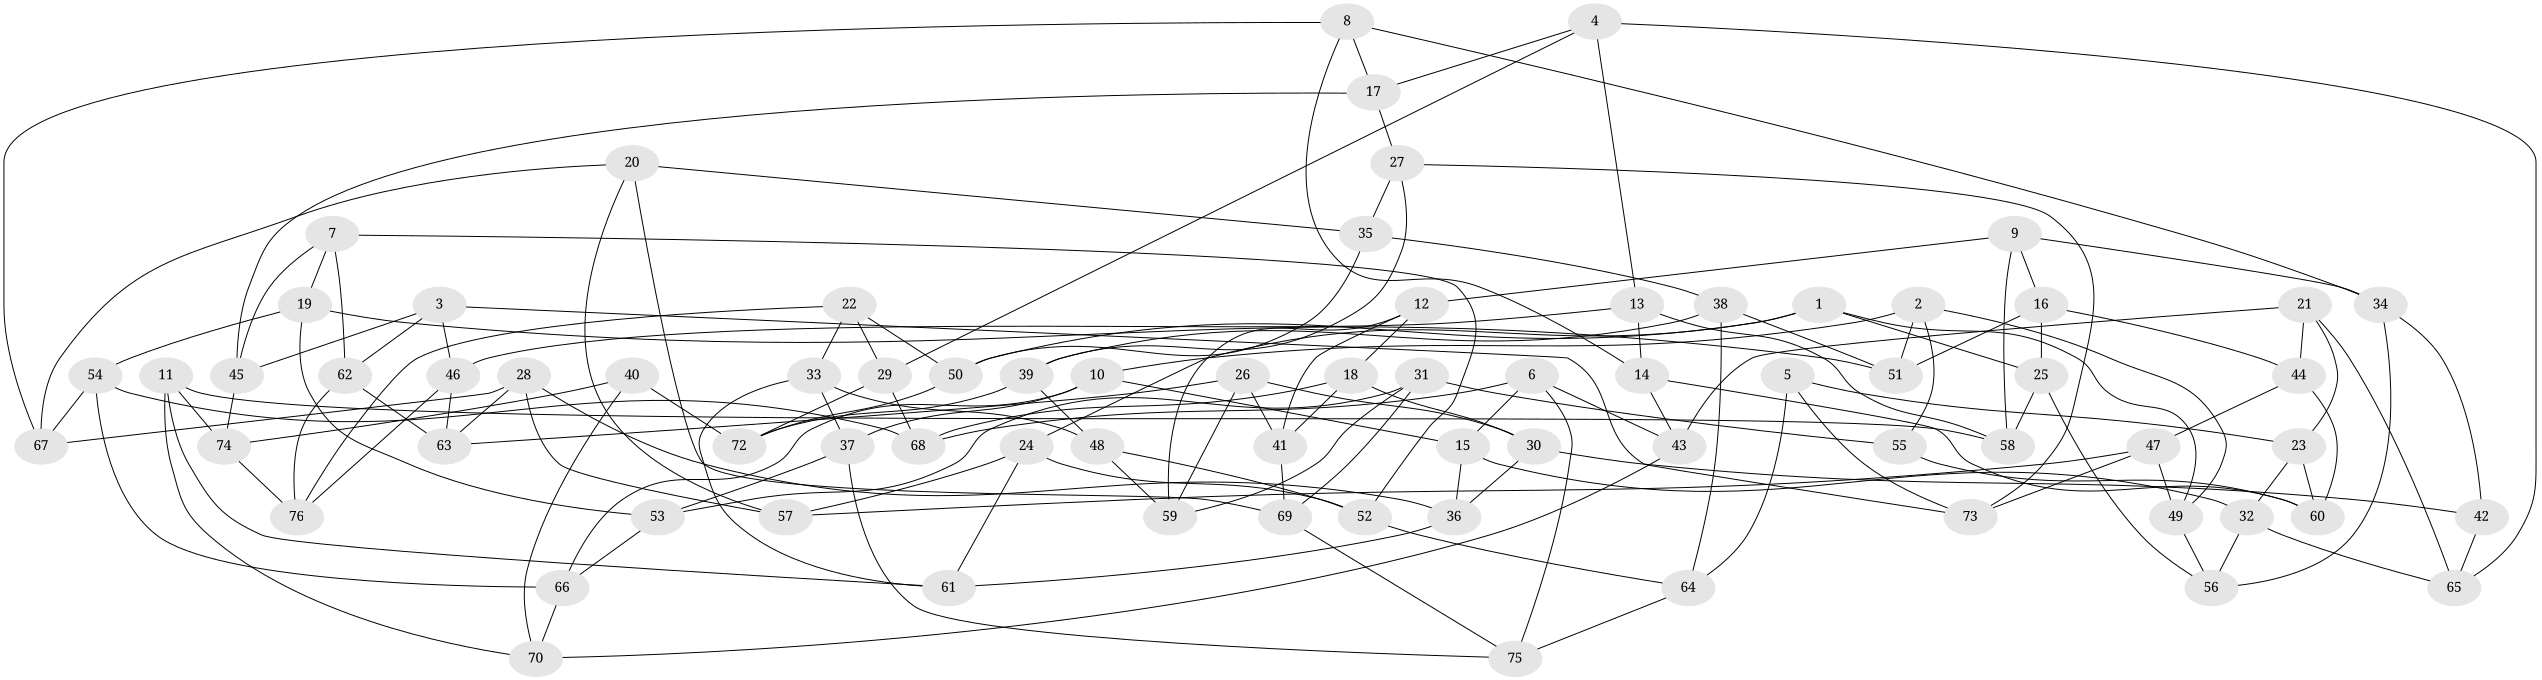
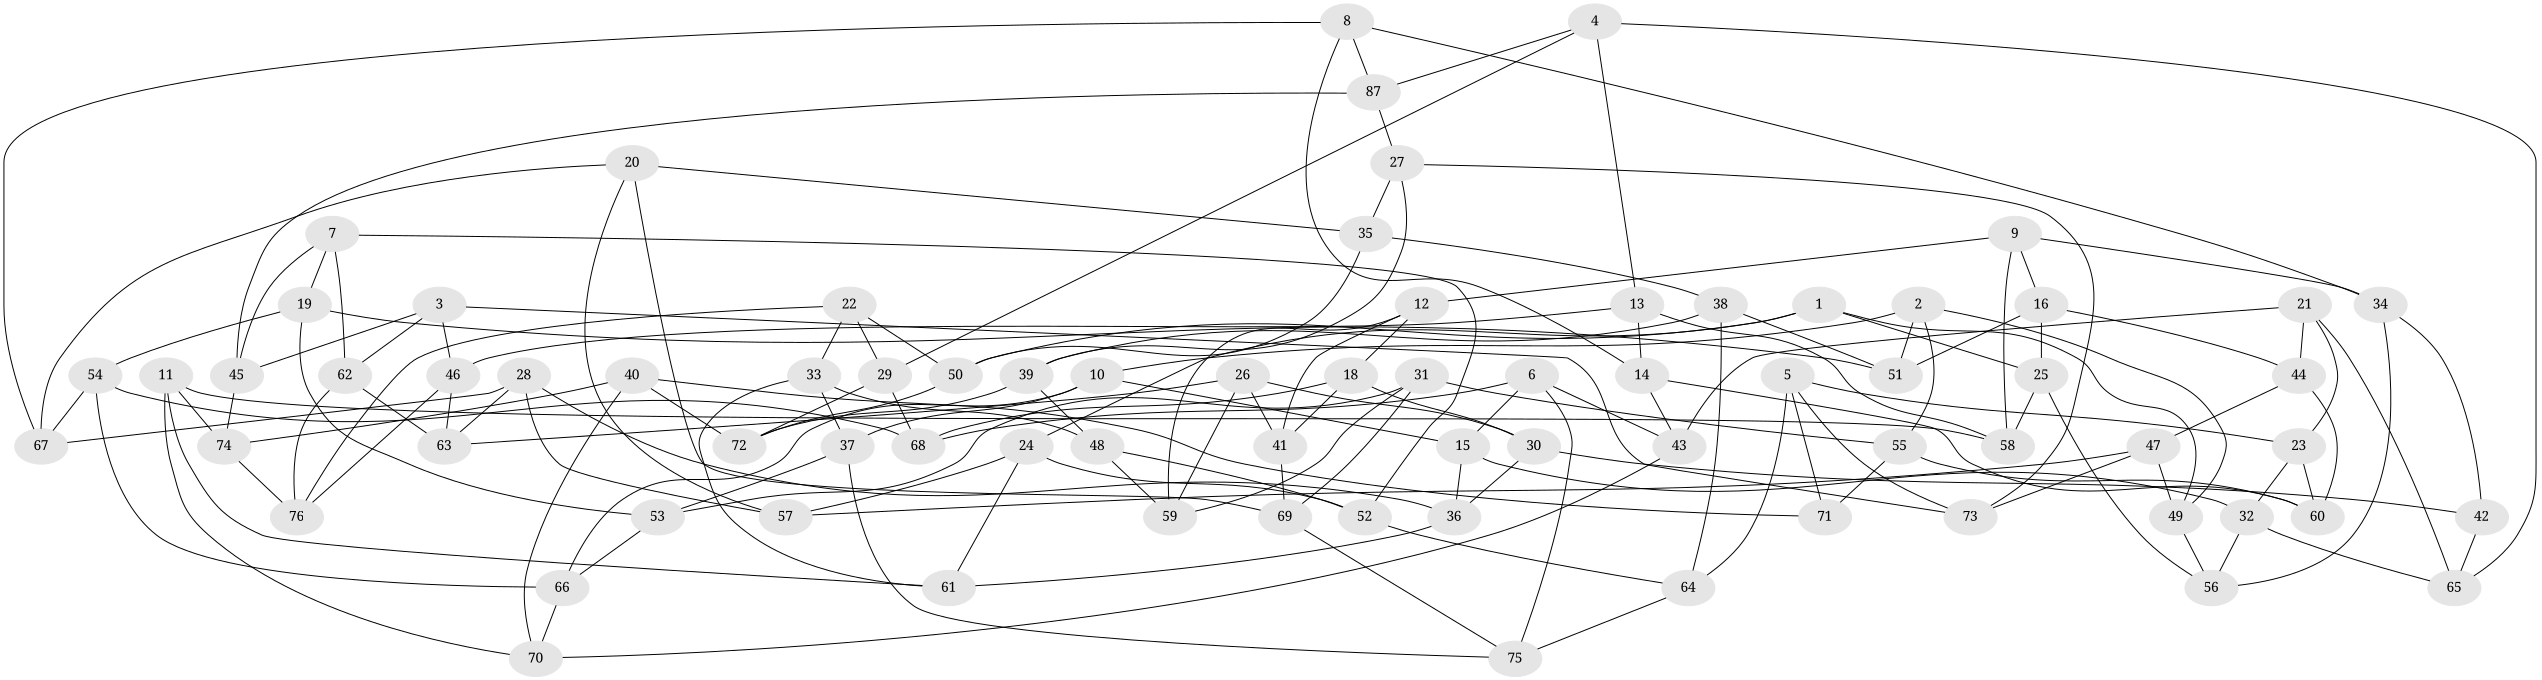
(1374, 92) -> (1374, 92)
none -> (1825, 517)
